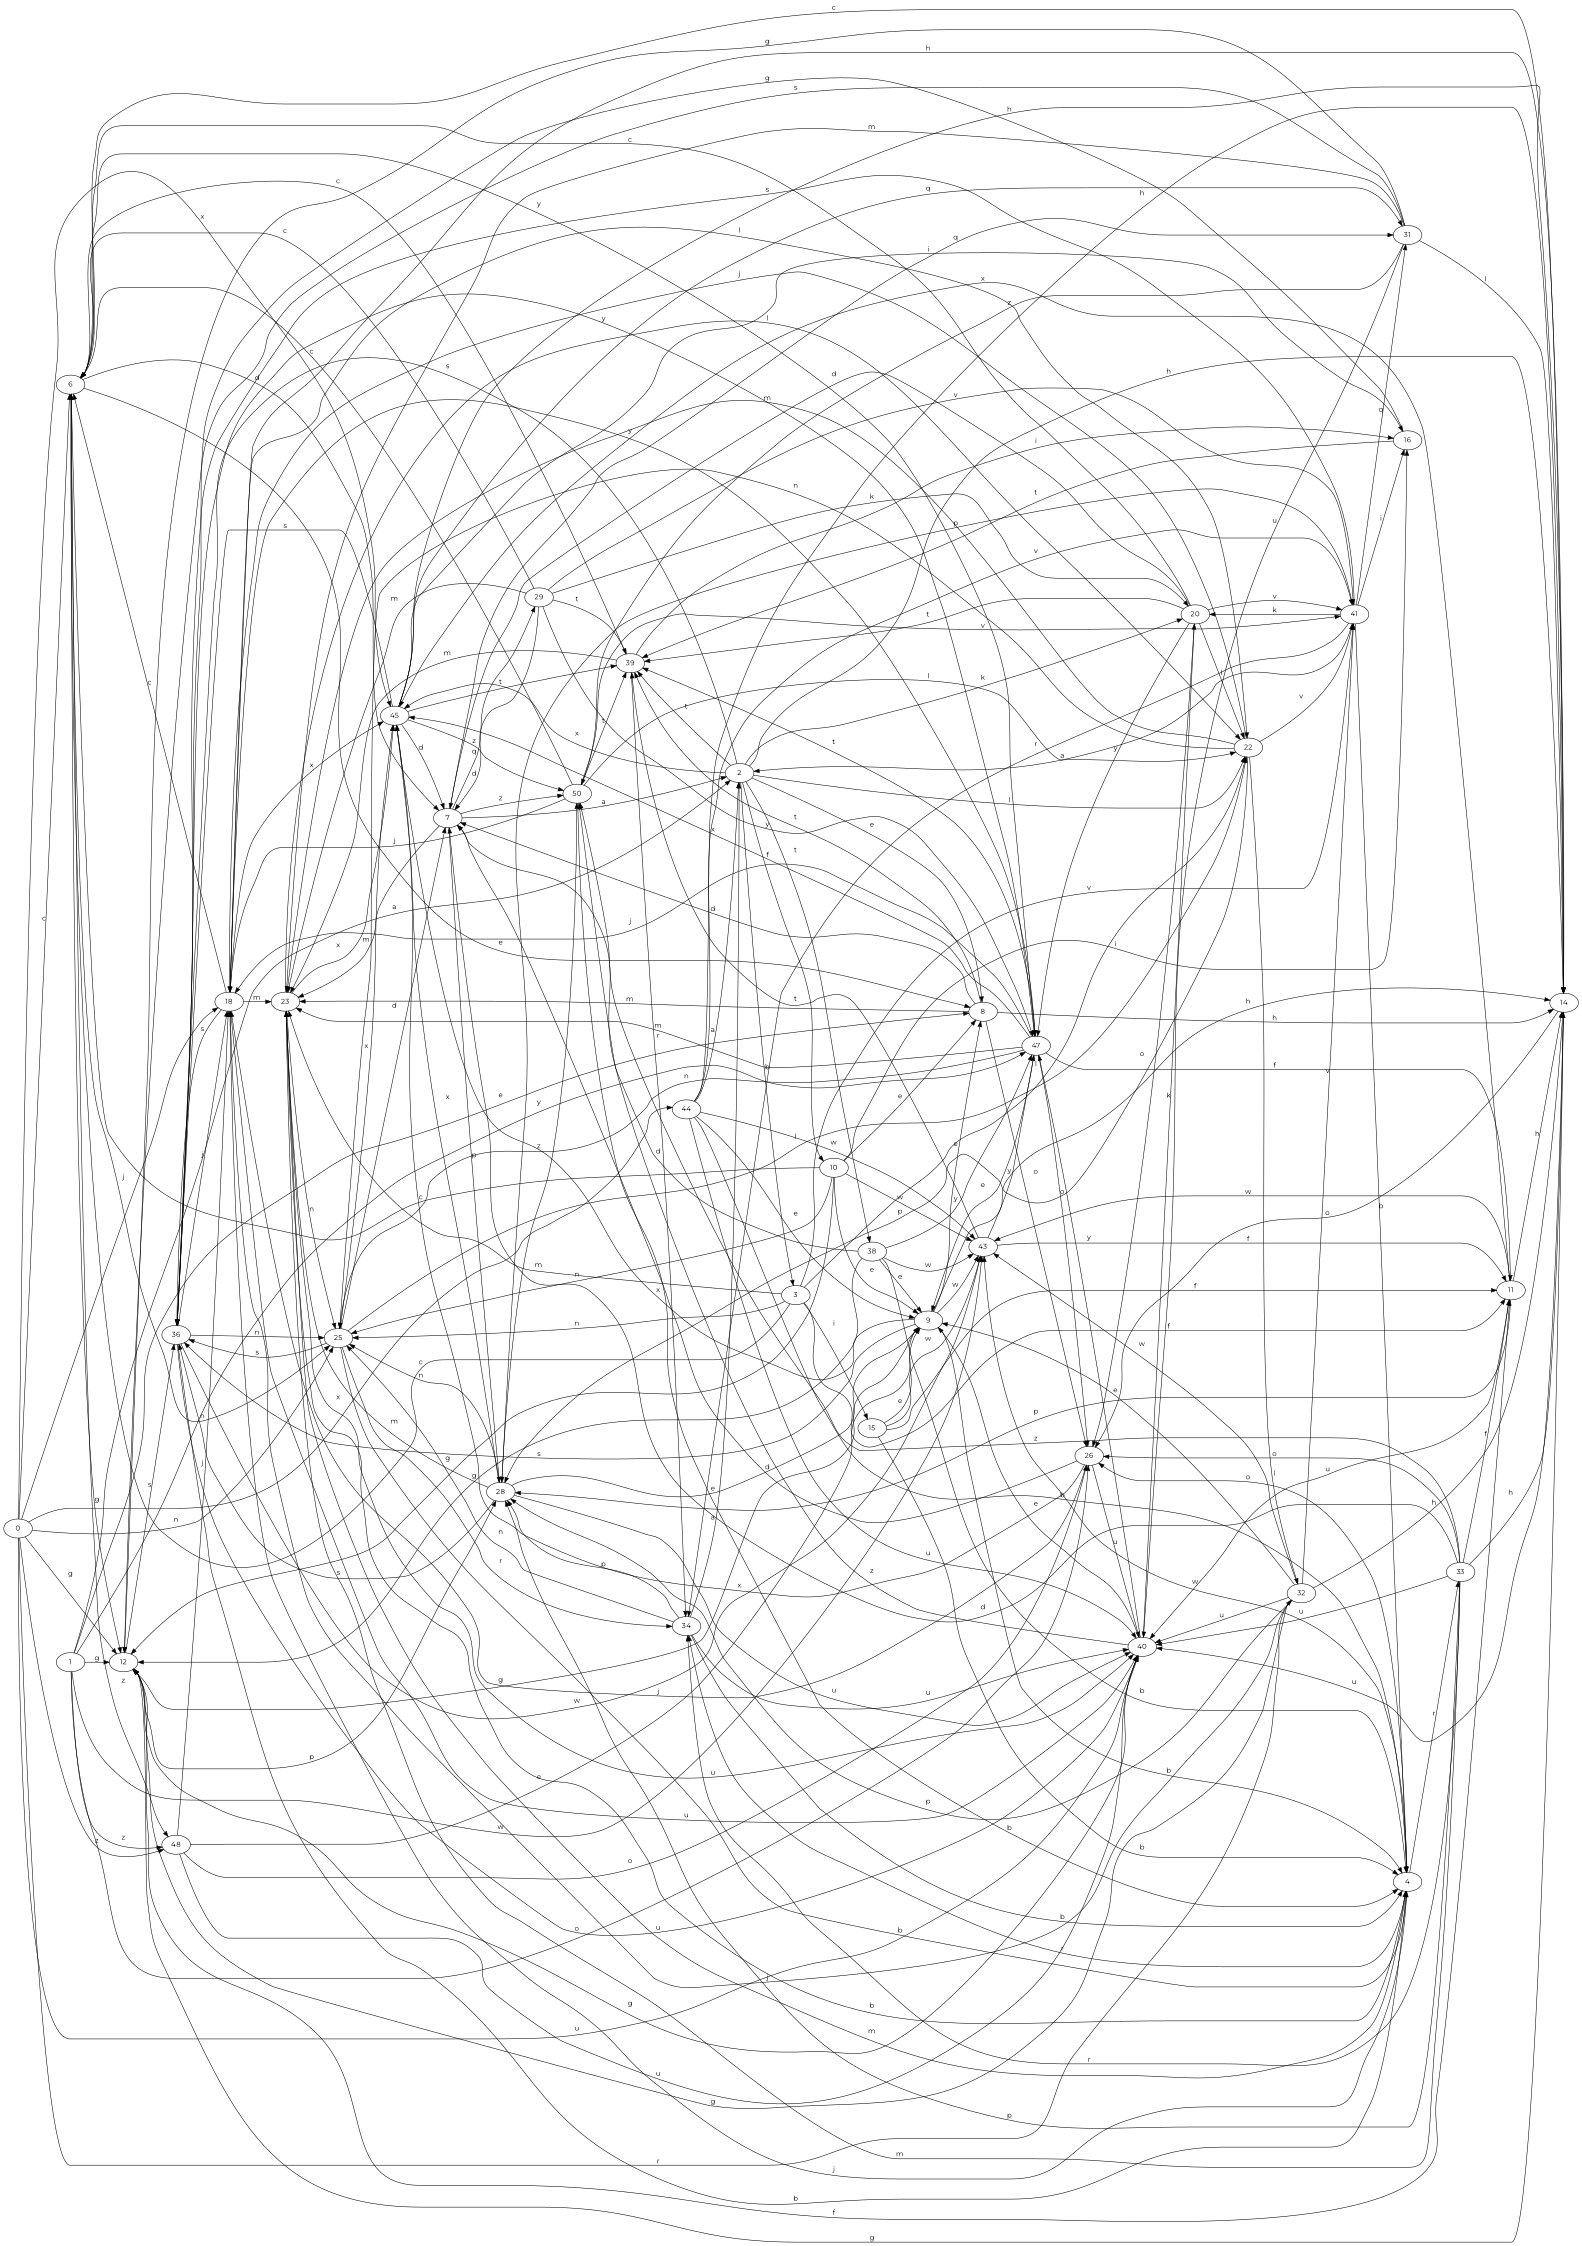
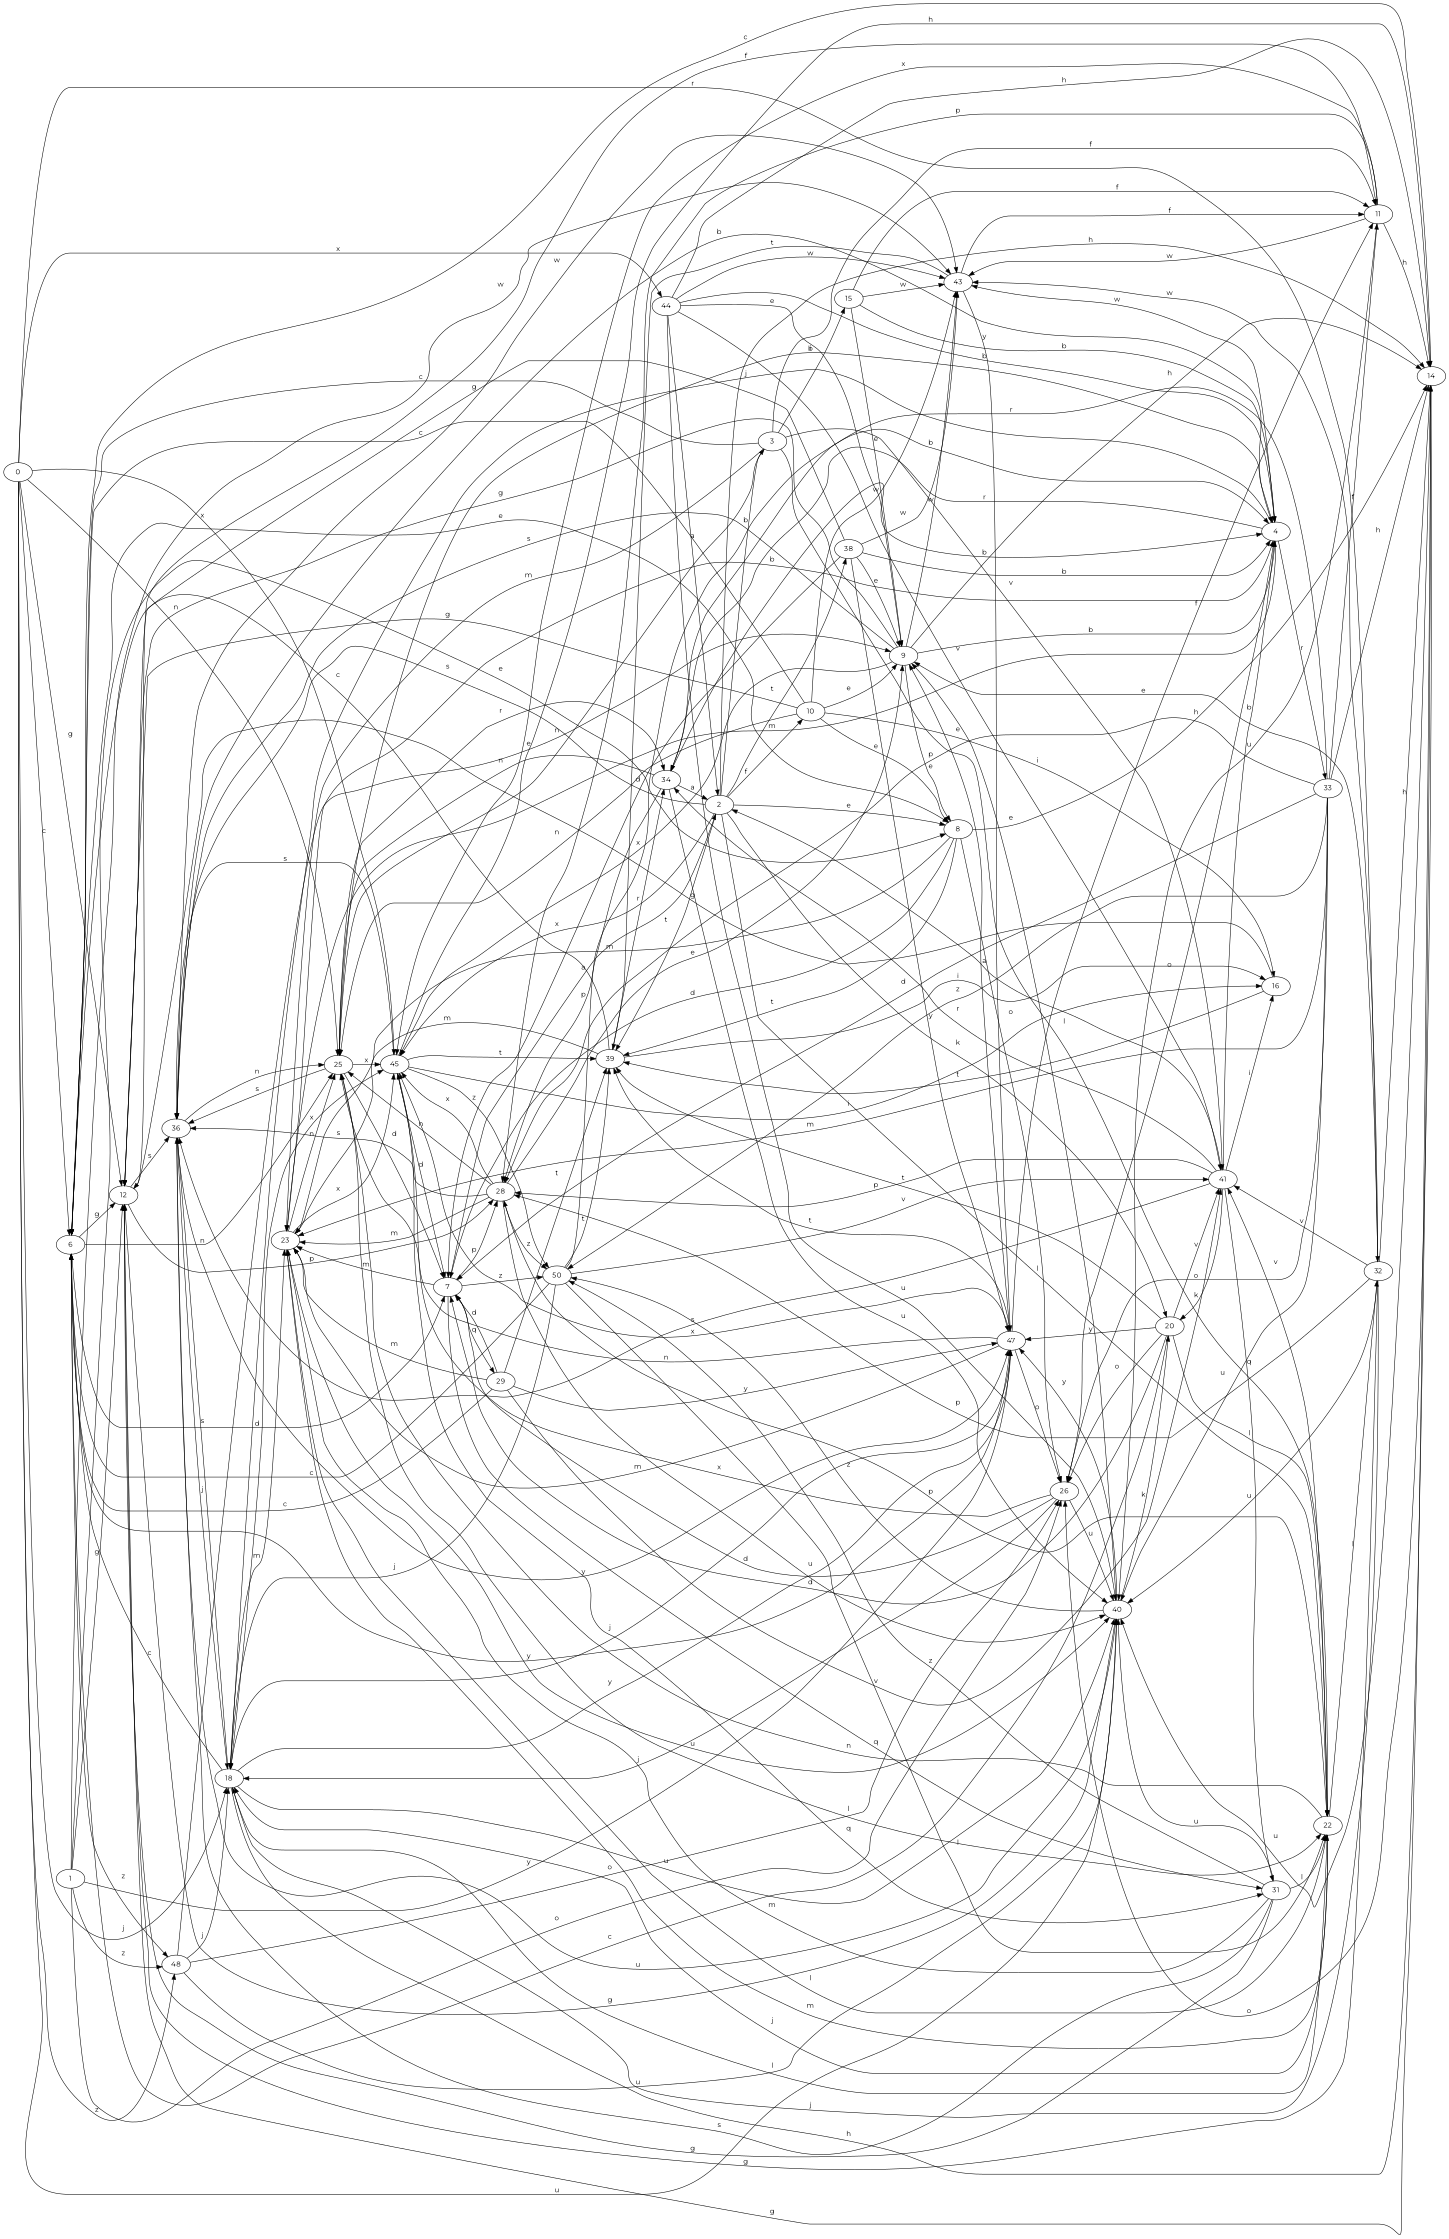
(1547, 405) -> (1314, 1869)
(885, 501) -> none
(221, 1096) -> none
